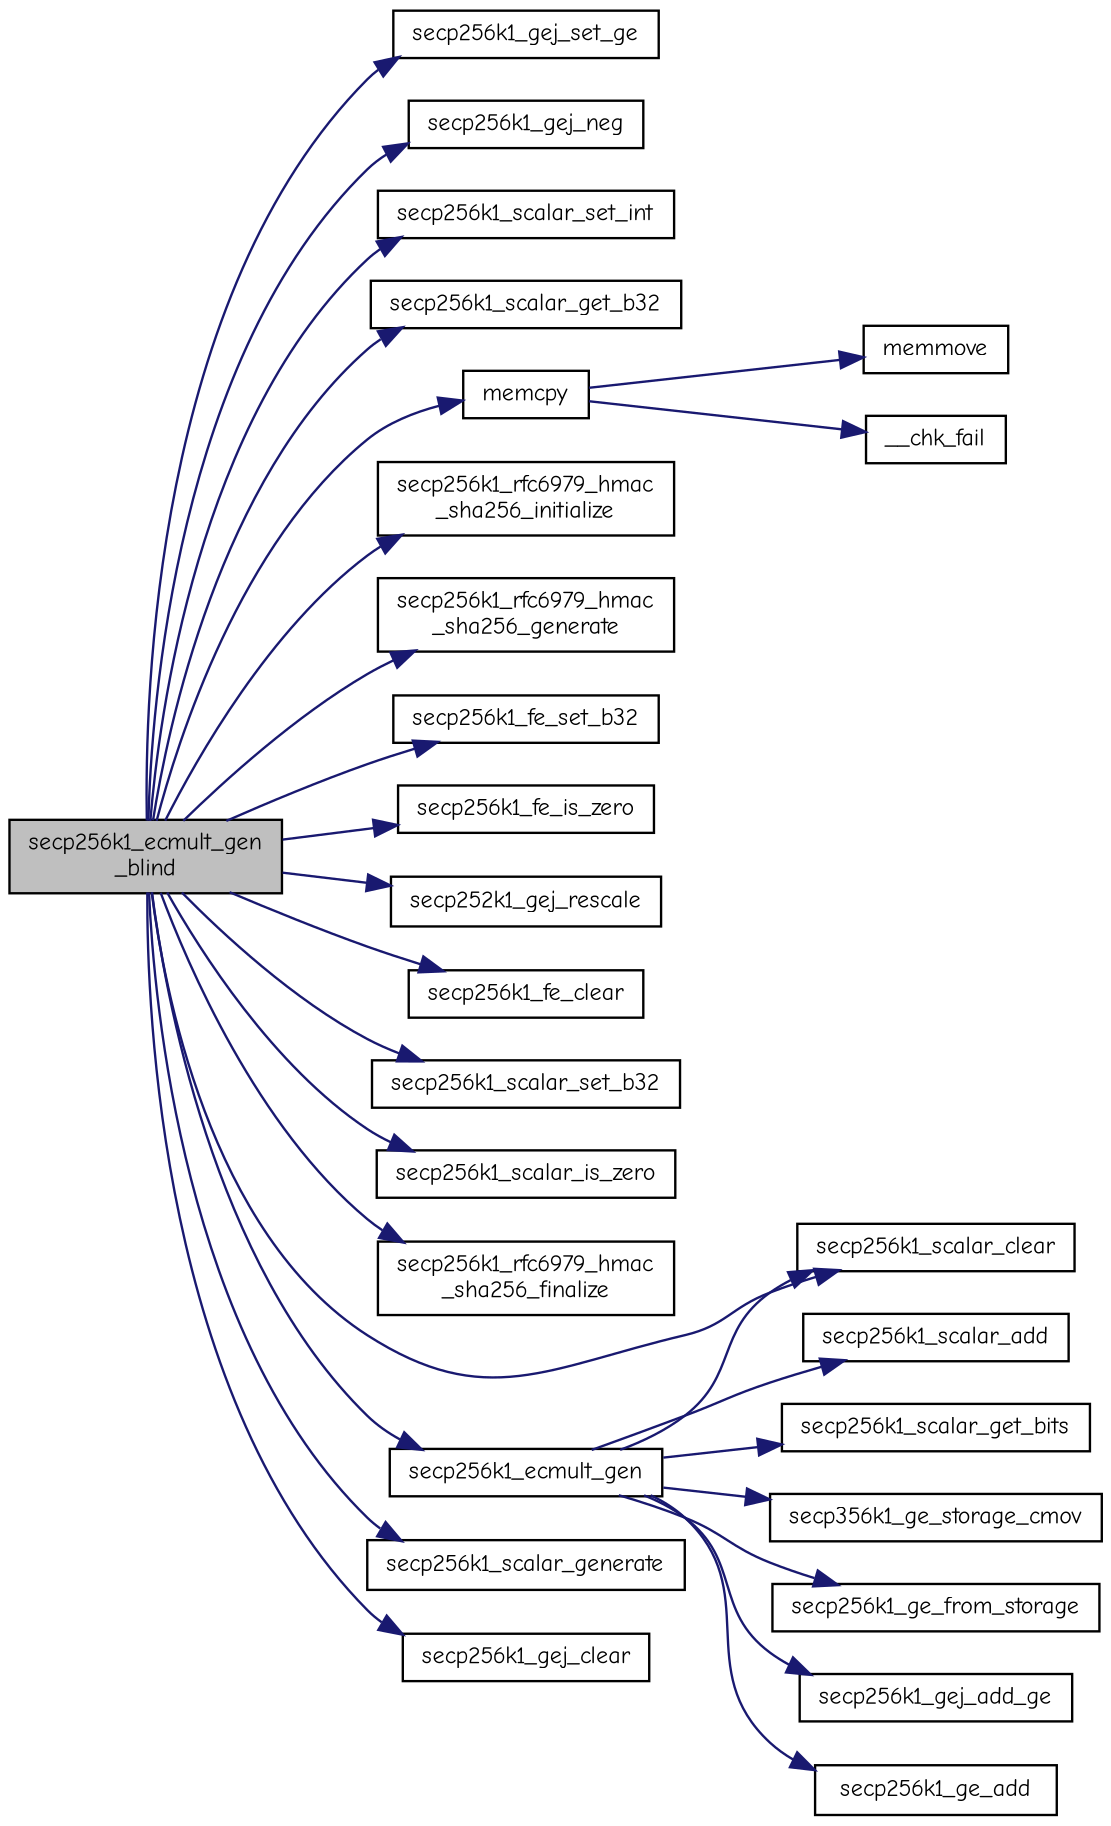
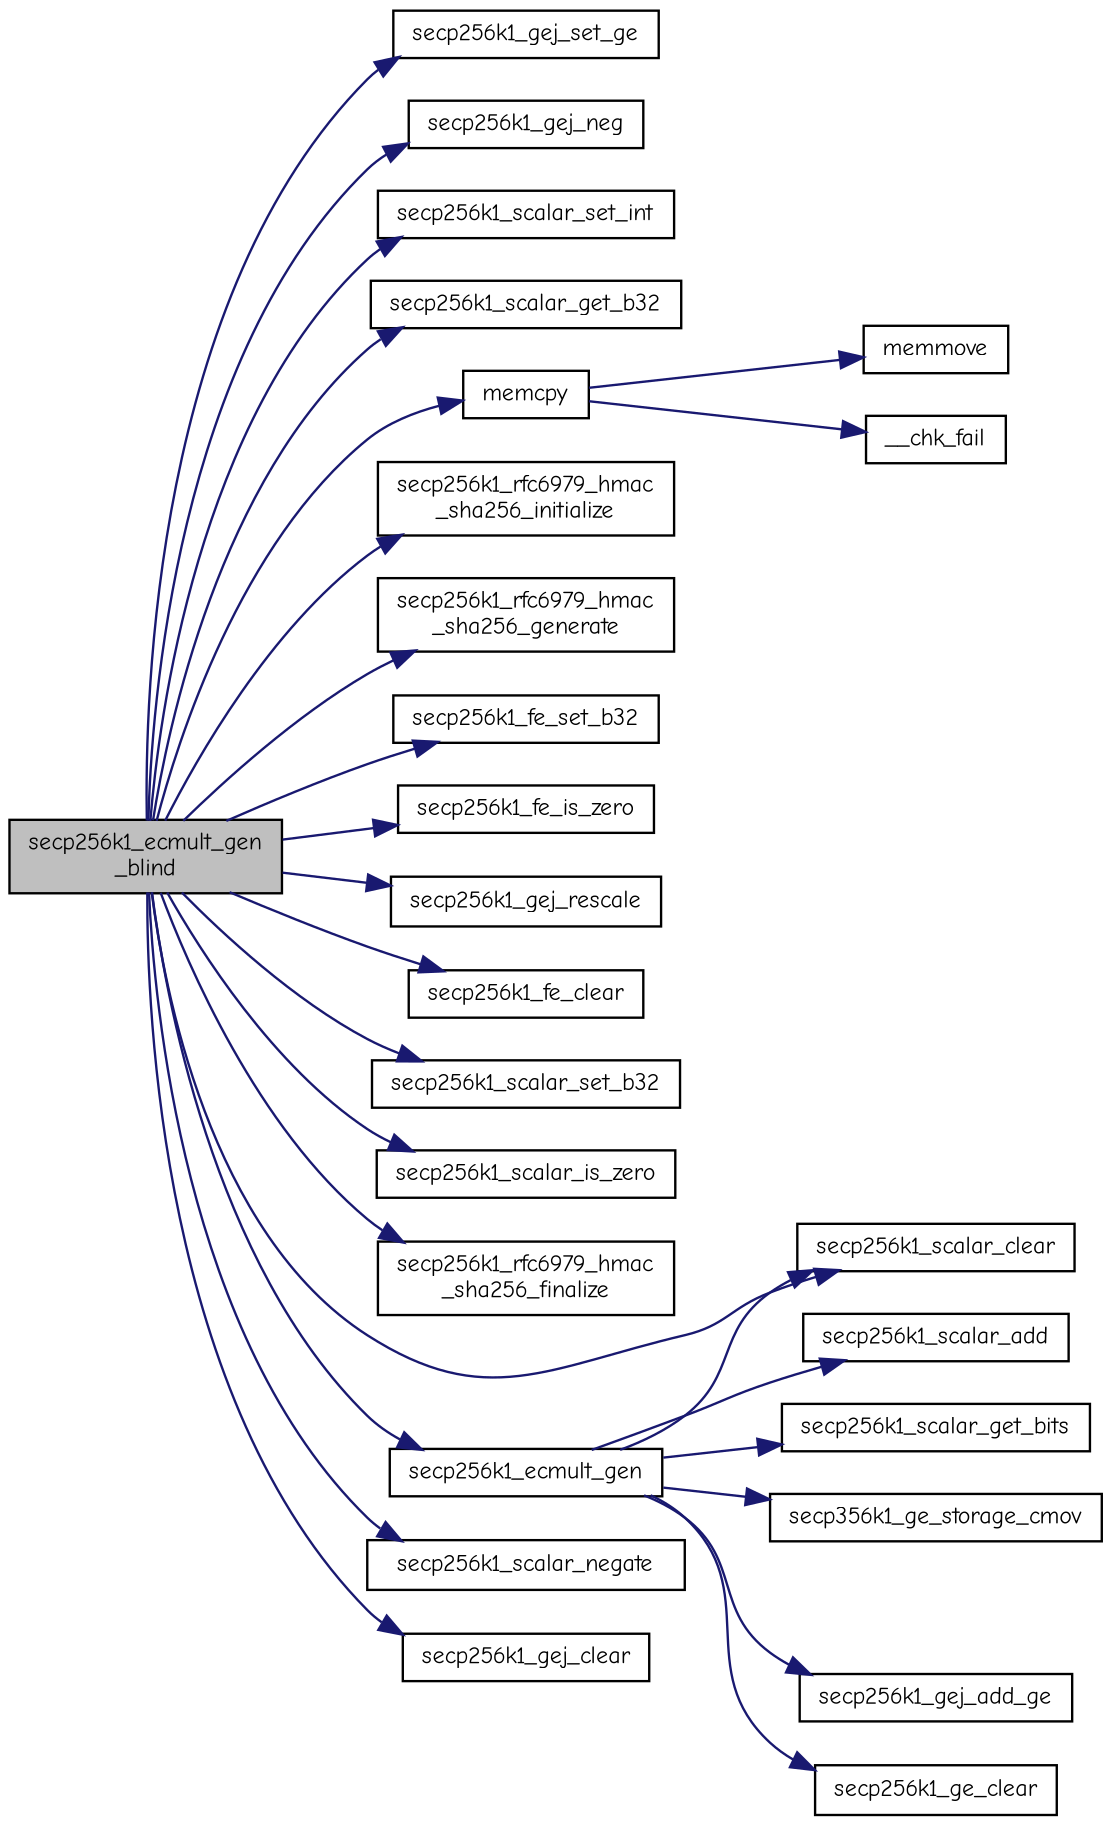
(526, 902) -> (526, 902)
(526, 1565) -> (526, 1565)
(936, 1608) -> none
(936, 1790) -> (936, 1790)
